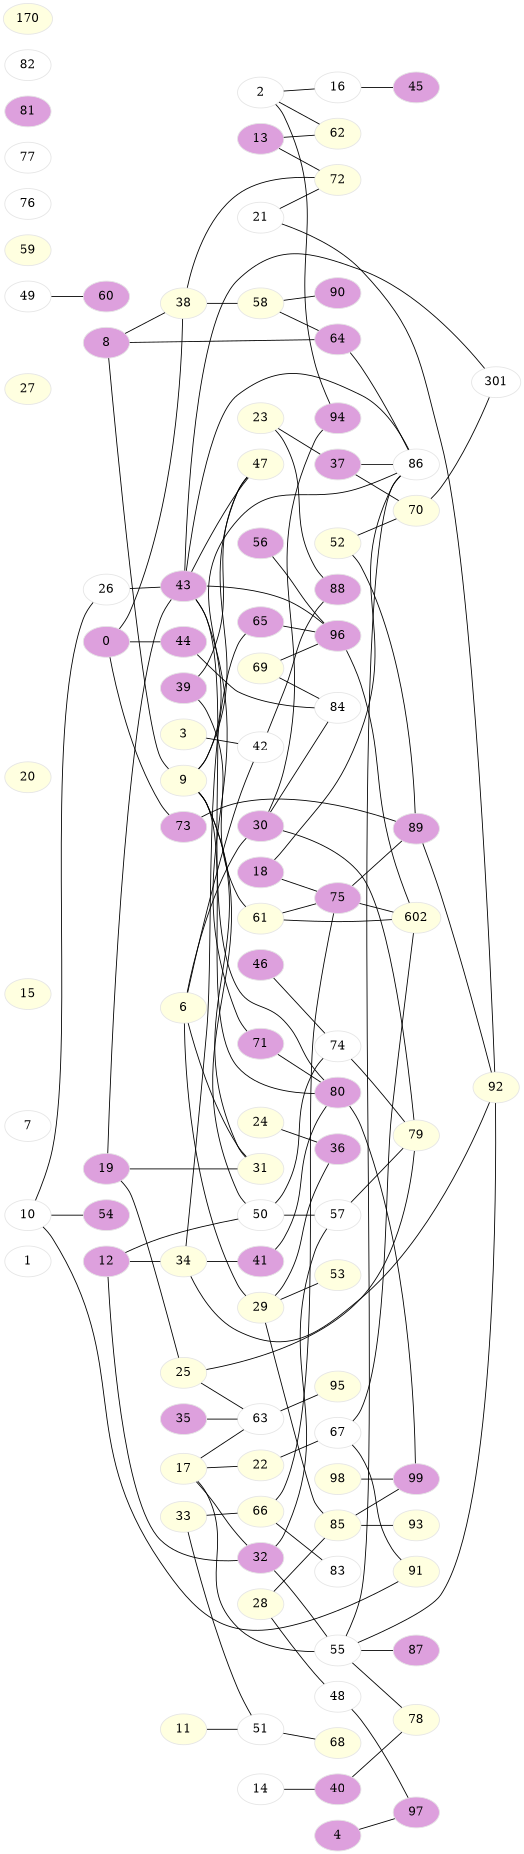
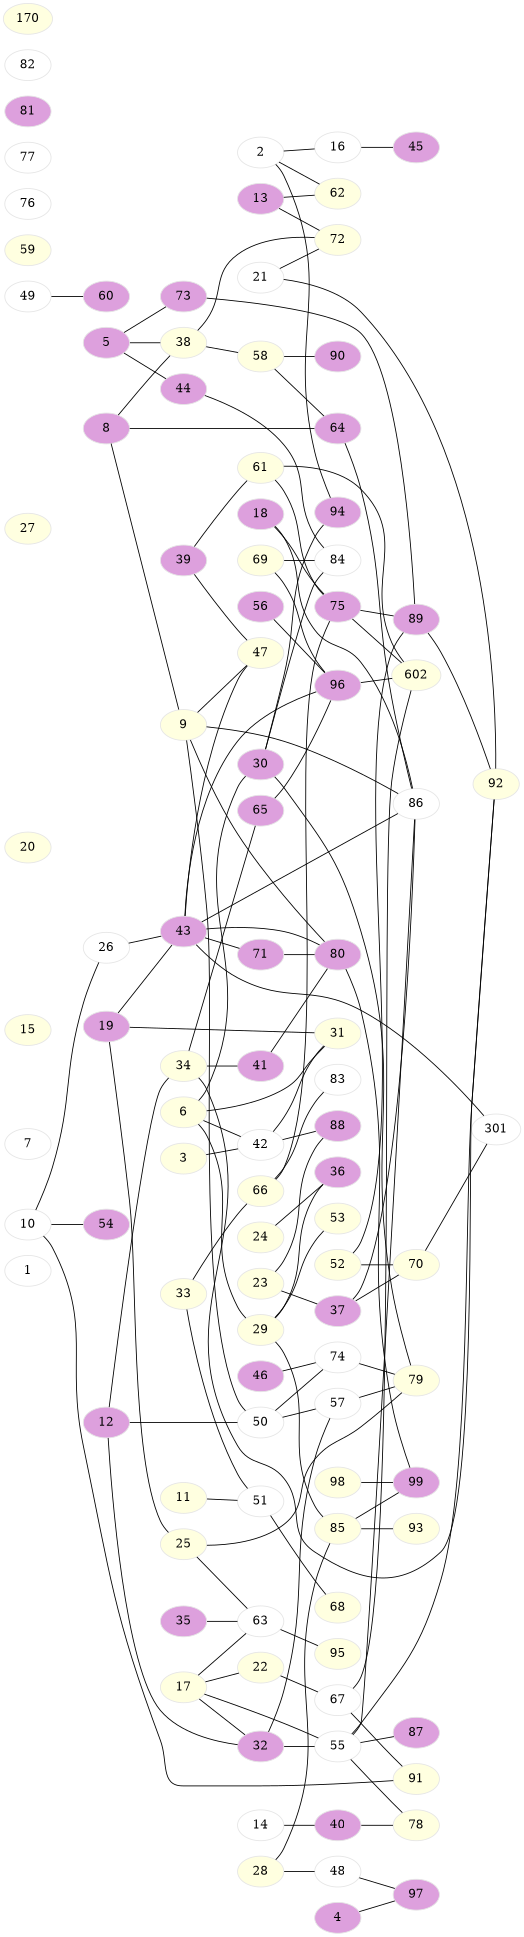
(106, 642) -> (106, 343)
(222, 975) -> (294, 1098)
